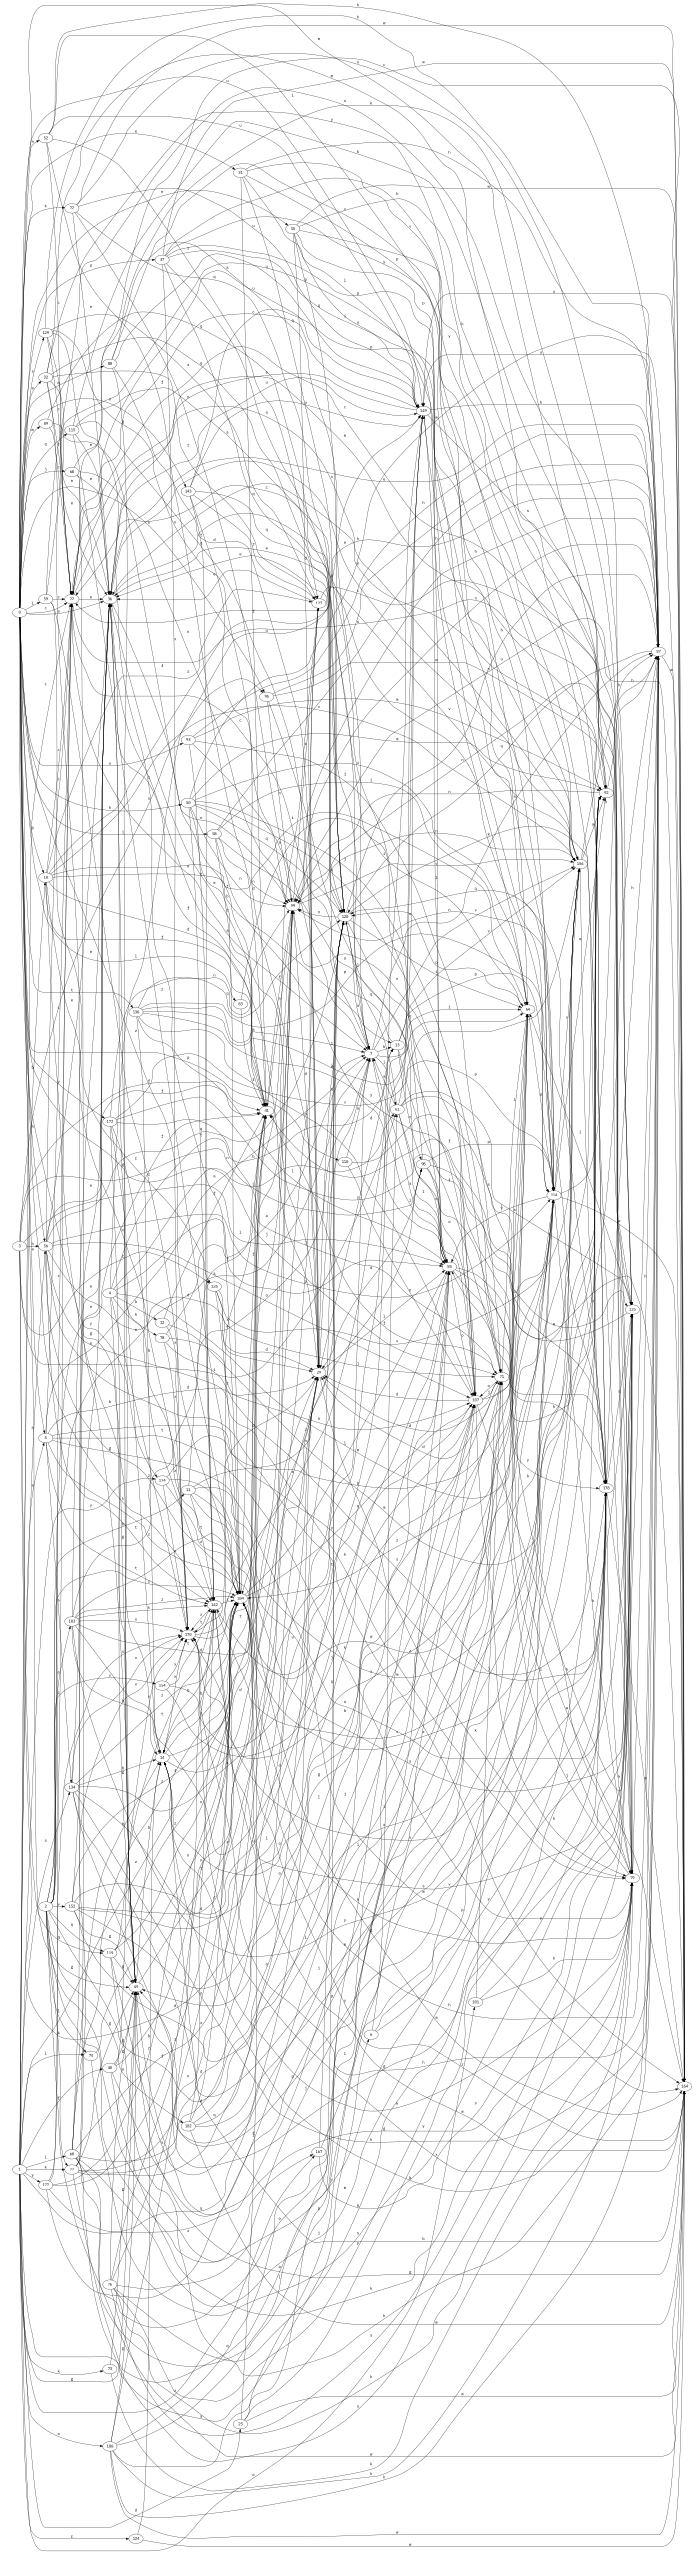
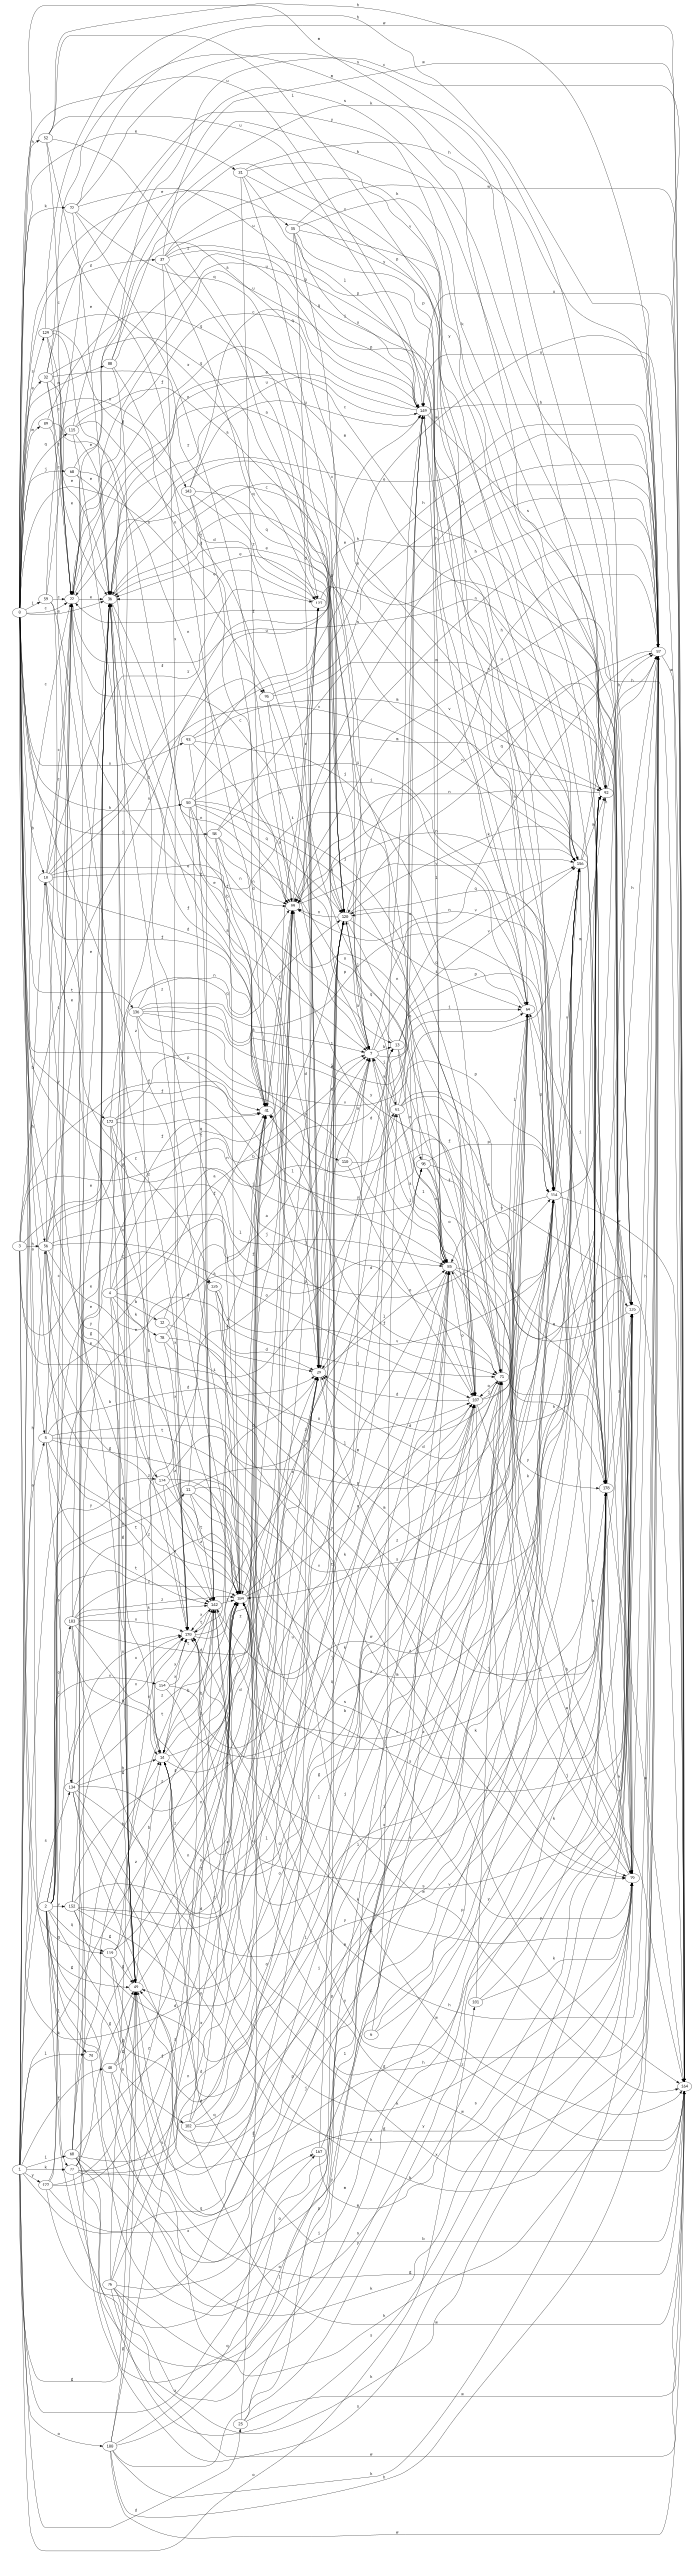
(240, 1004) -> none
none -> (407, 1560)
(110, 2369) -> none
(230, 2412) -> none
(136, 2539) -> none
